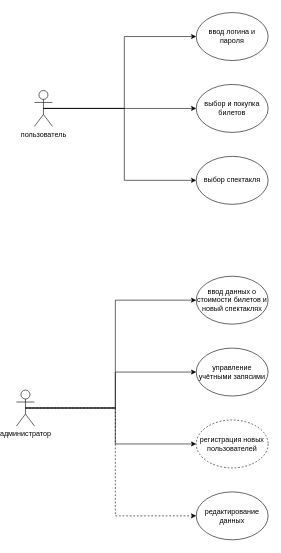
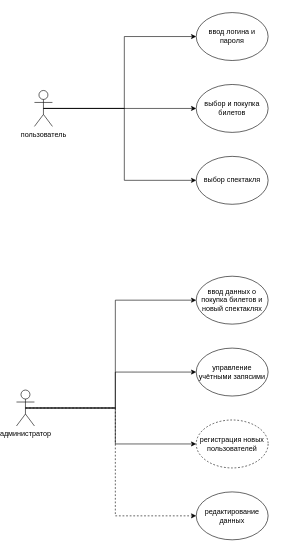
(233, 300) -> (233, 300)
